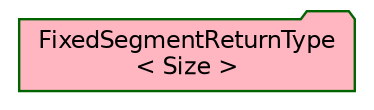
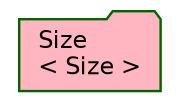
(187, 55) -> (90, 55)
